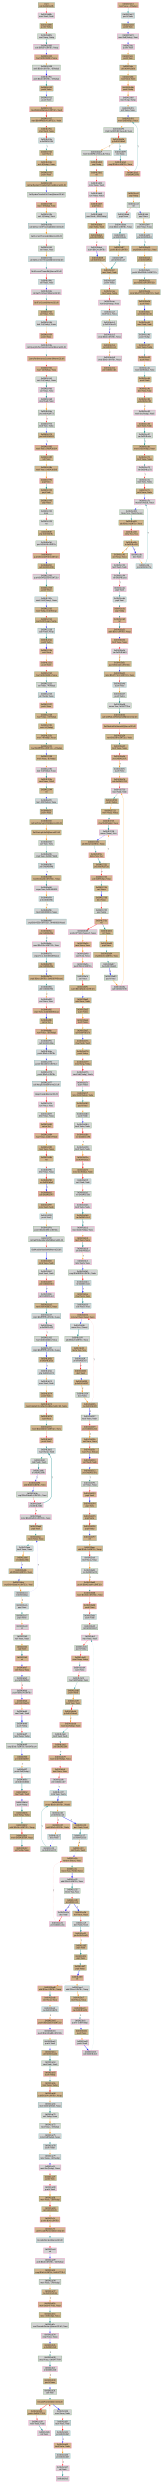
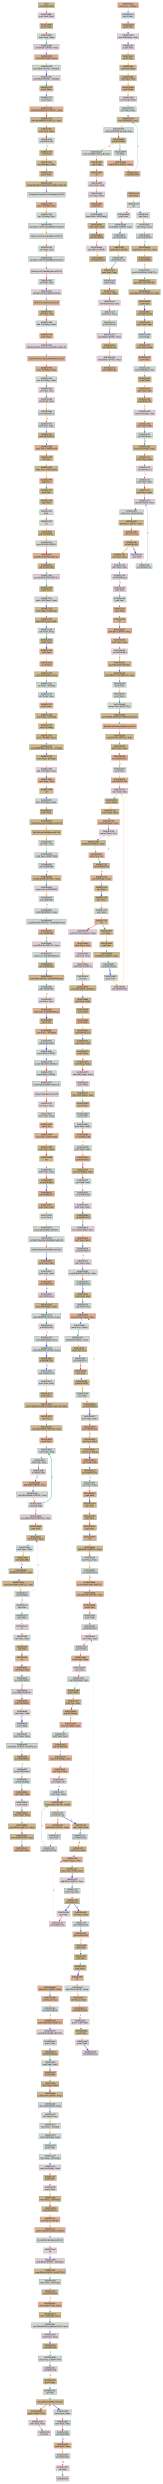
(97, 253) -> (97, 253)
(46, 949) -> (46, 949)
